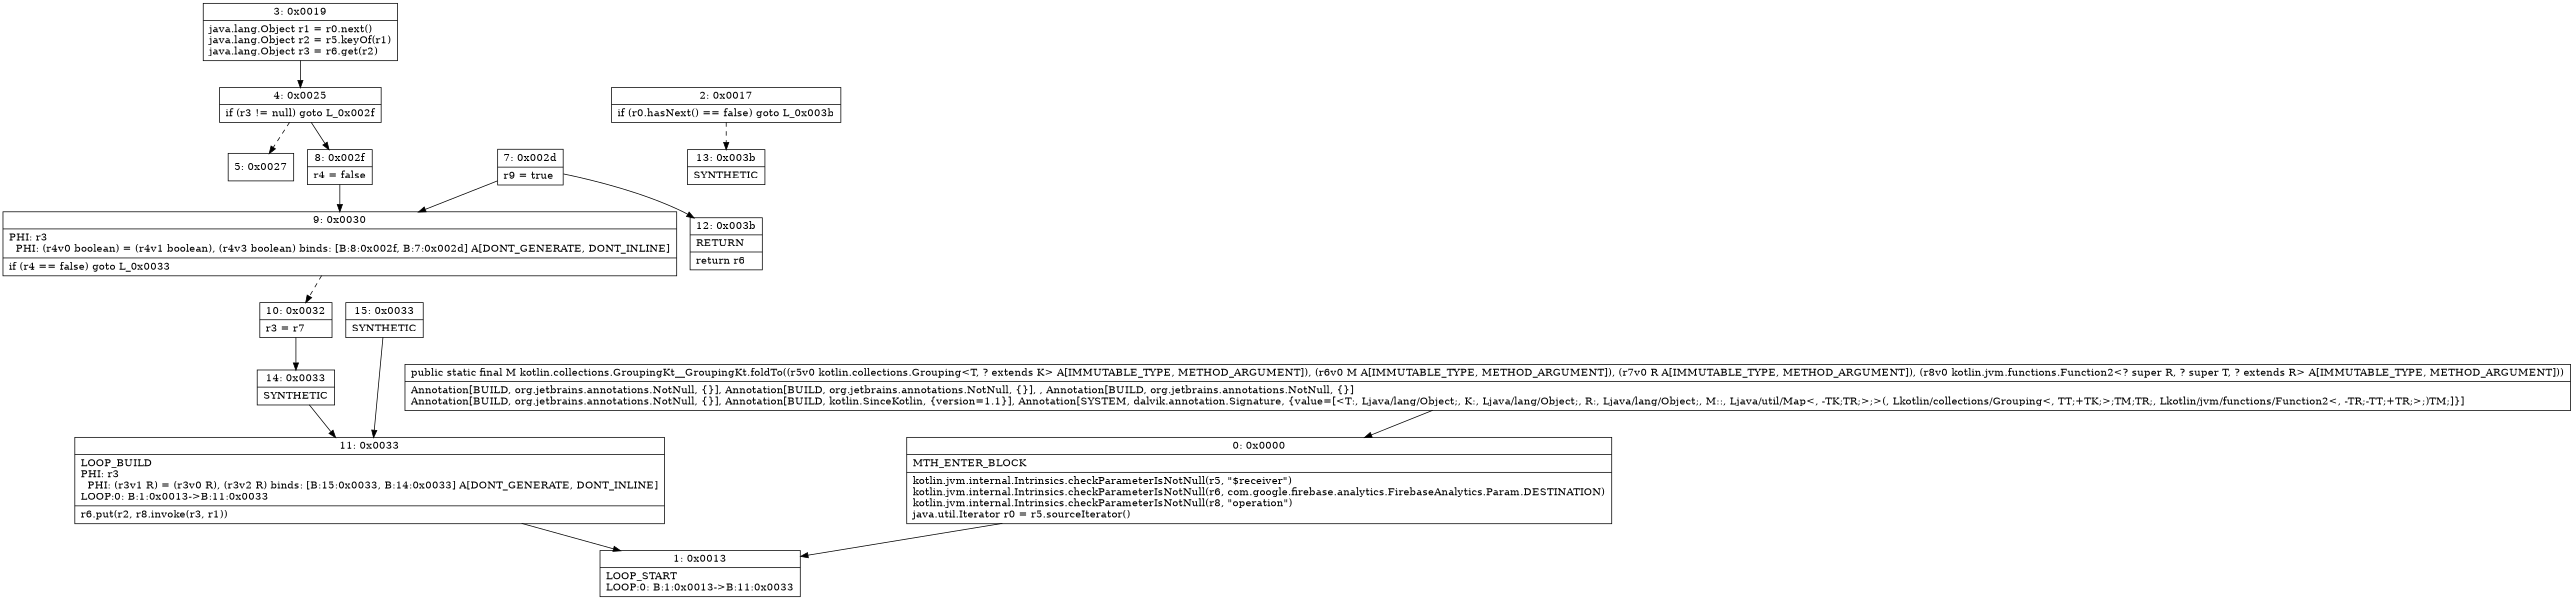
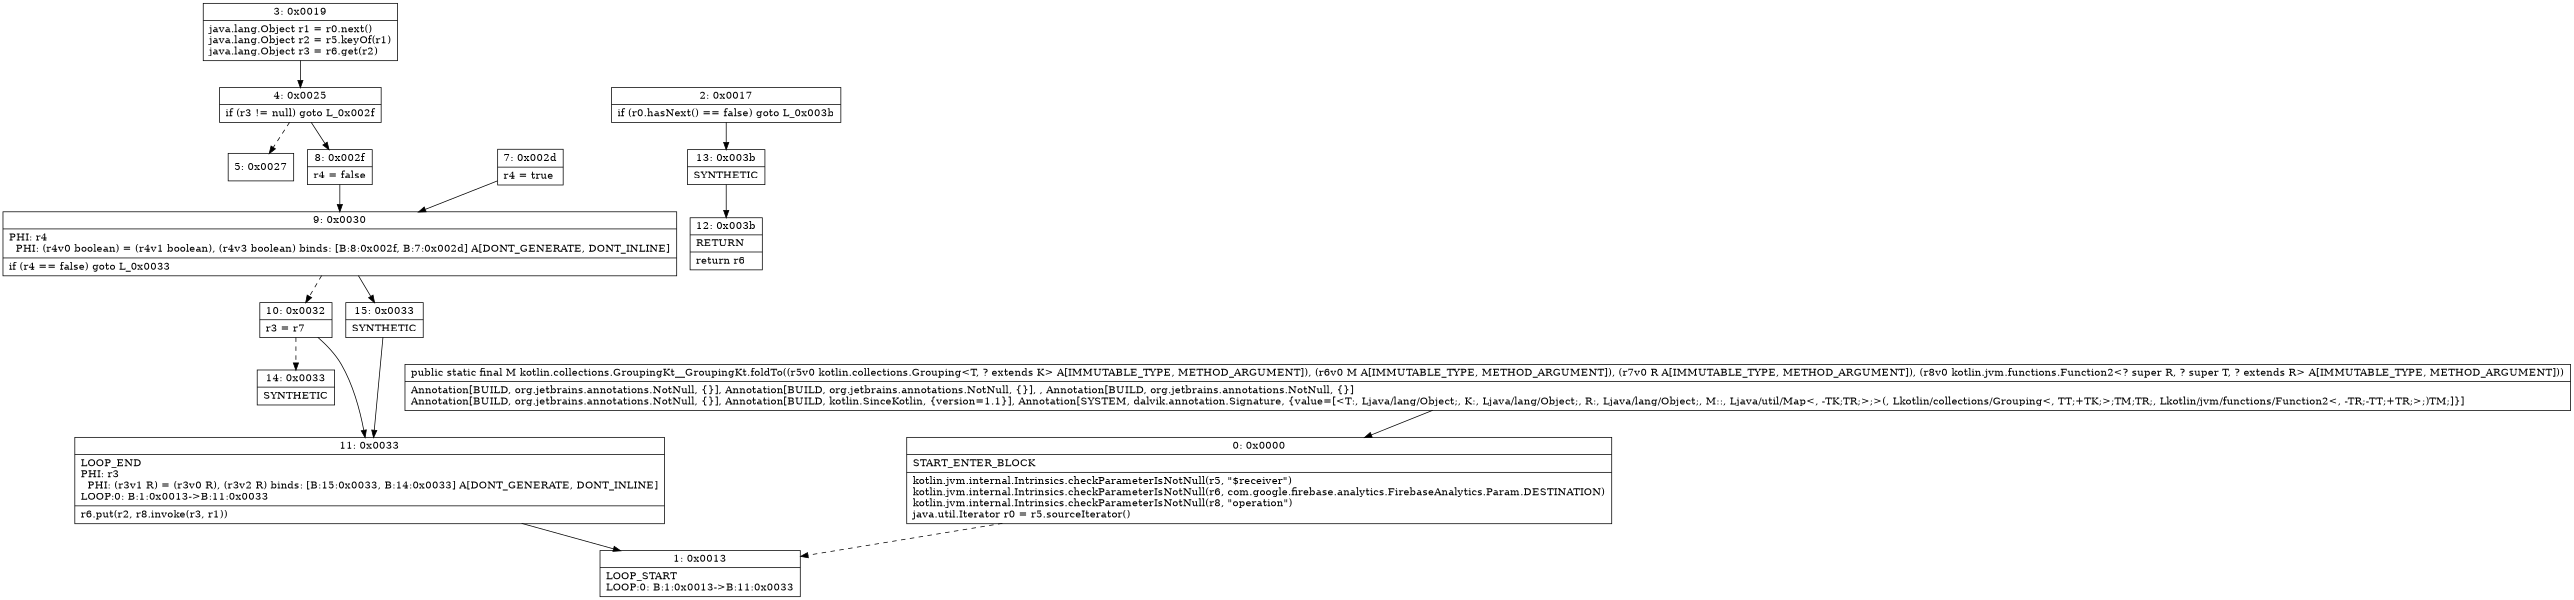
(726, 132) -> (726, 132)
(529, 176) -> (529, 176)
(627, 190) -> (726, 197)
(30, 237) -> (30, 237)
none -> (365, 286)
(296, 350) -> (296, 350)
(320, 418) -> (349, 379)
(117, 463) -> (111, 463)
(970, 463) -> (974, 463)
(905, 539) -> (905, 539)
